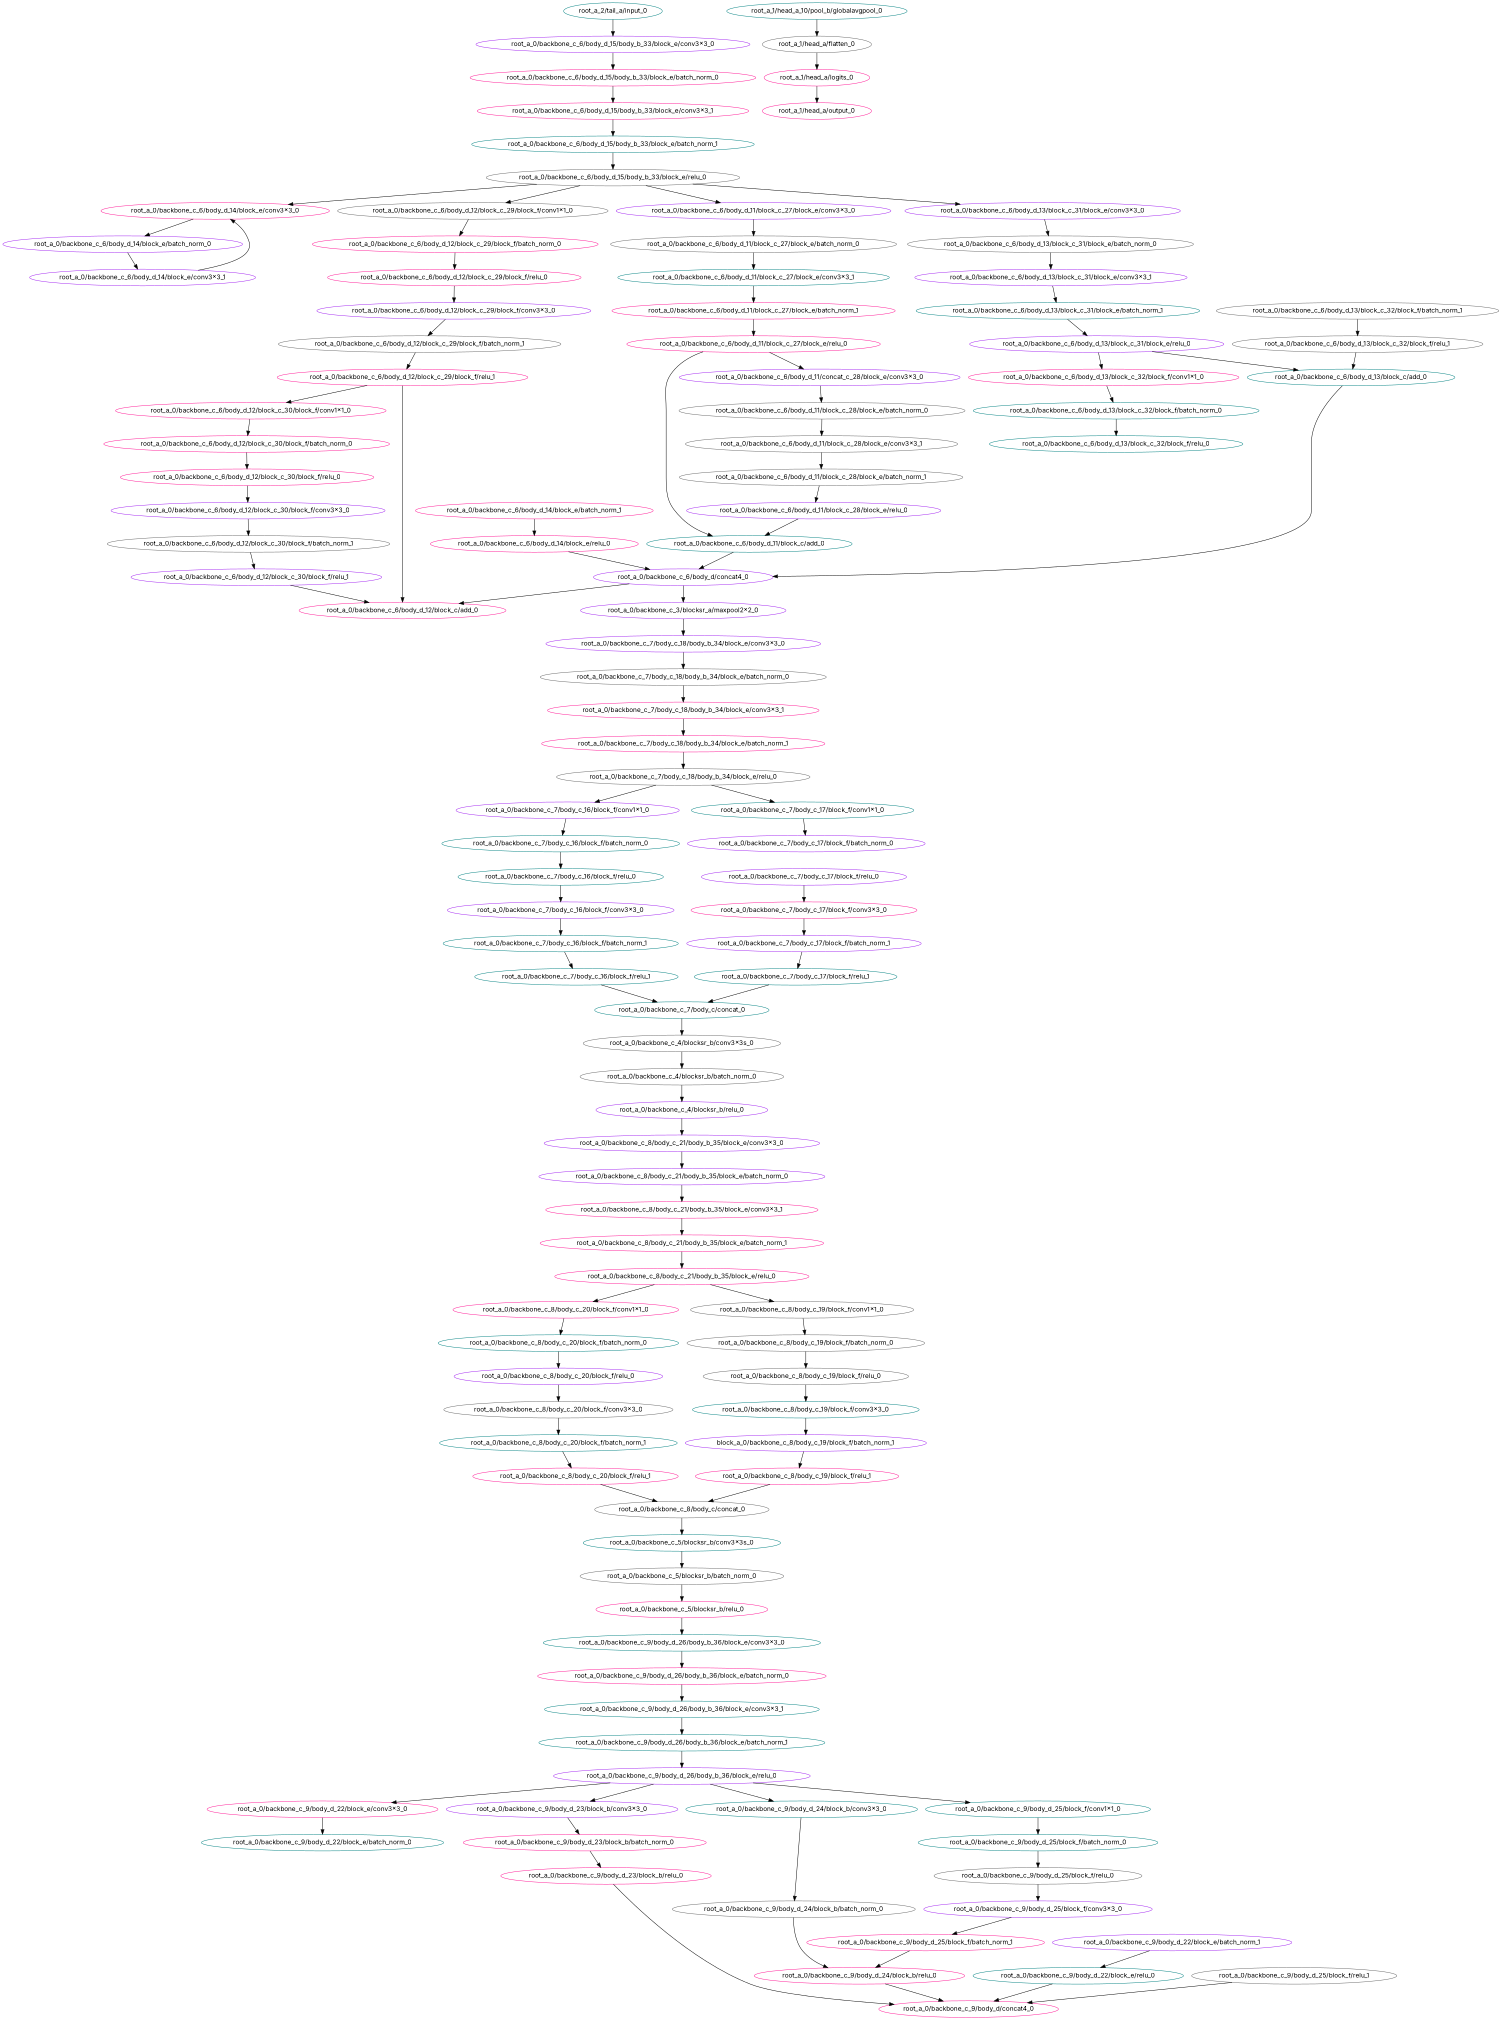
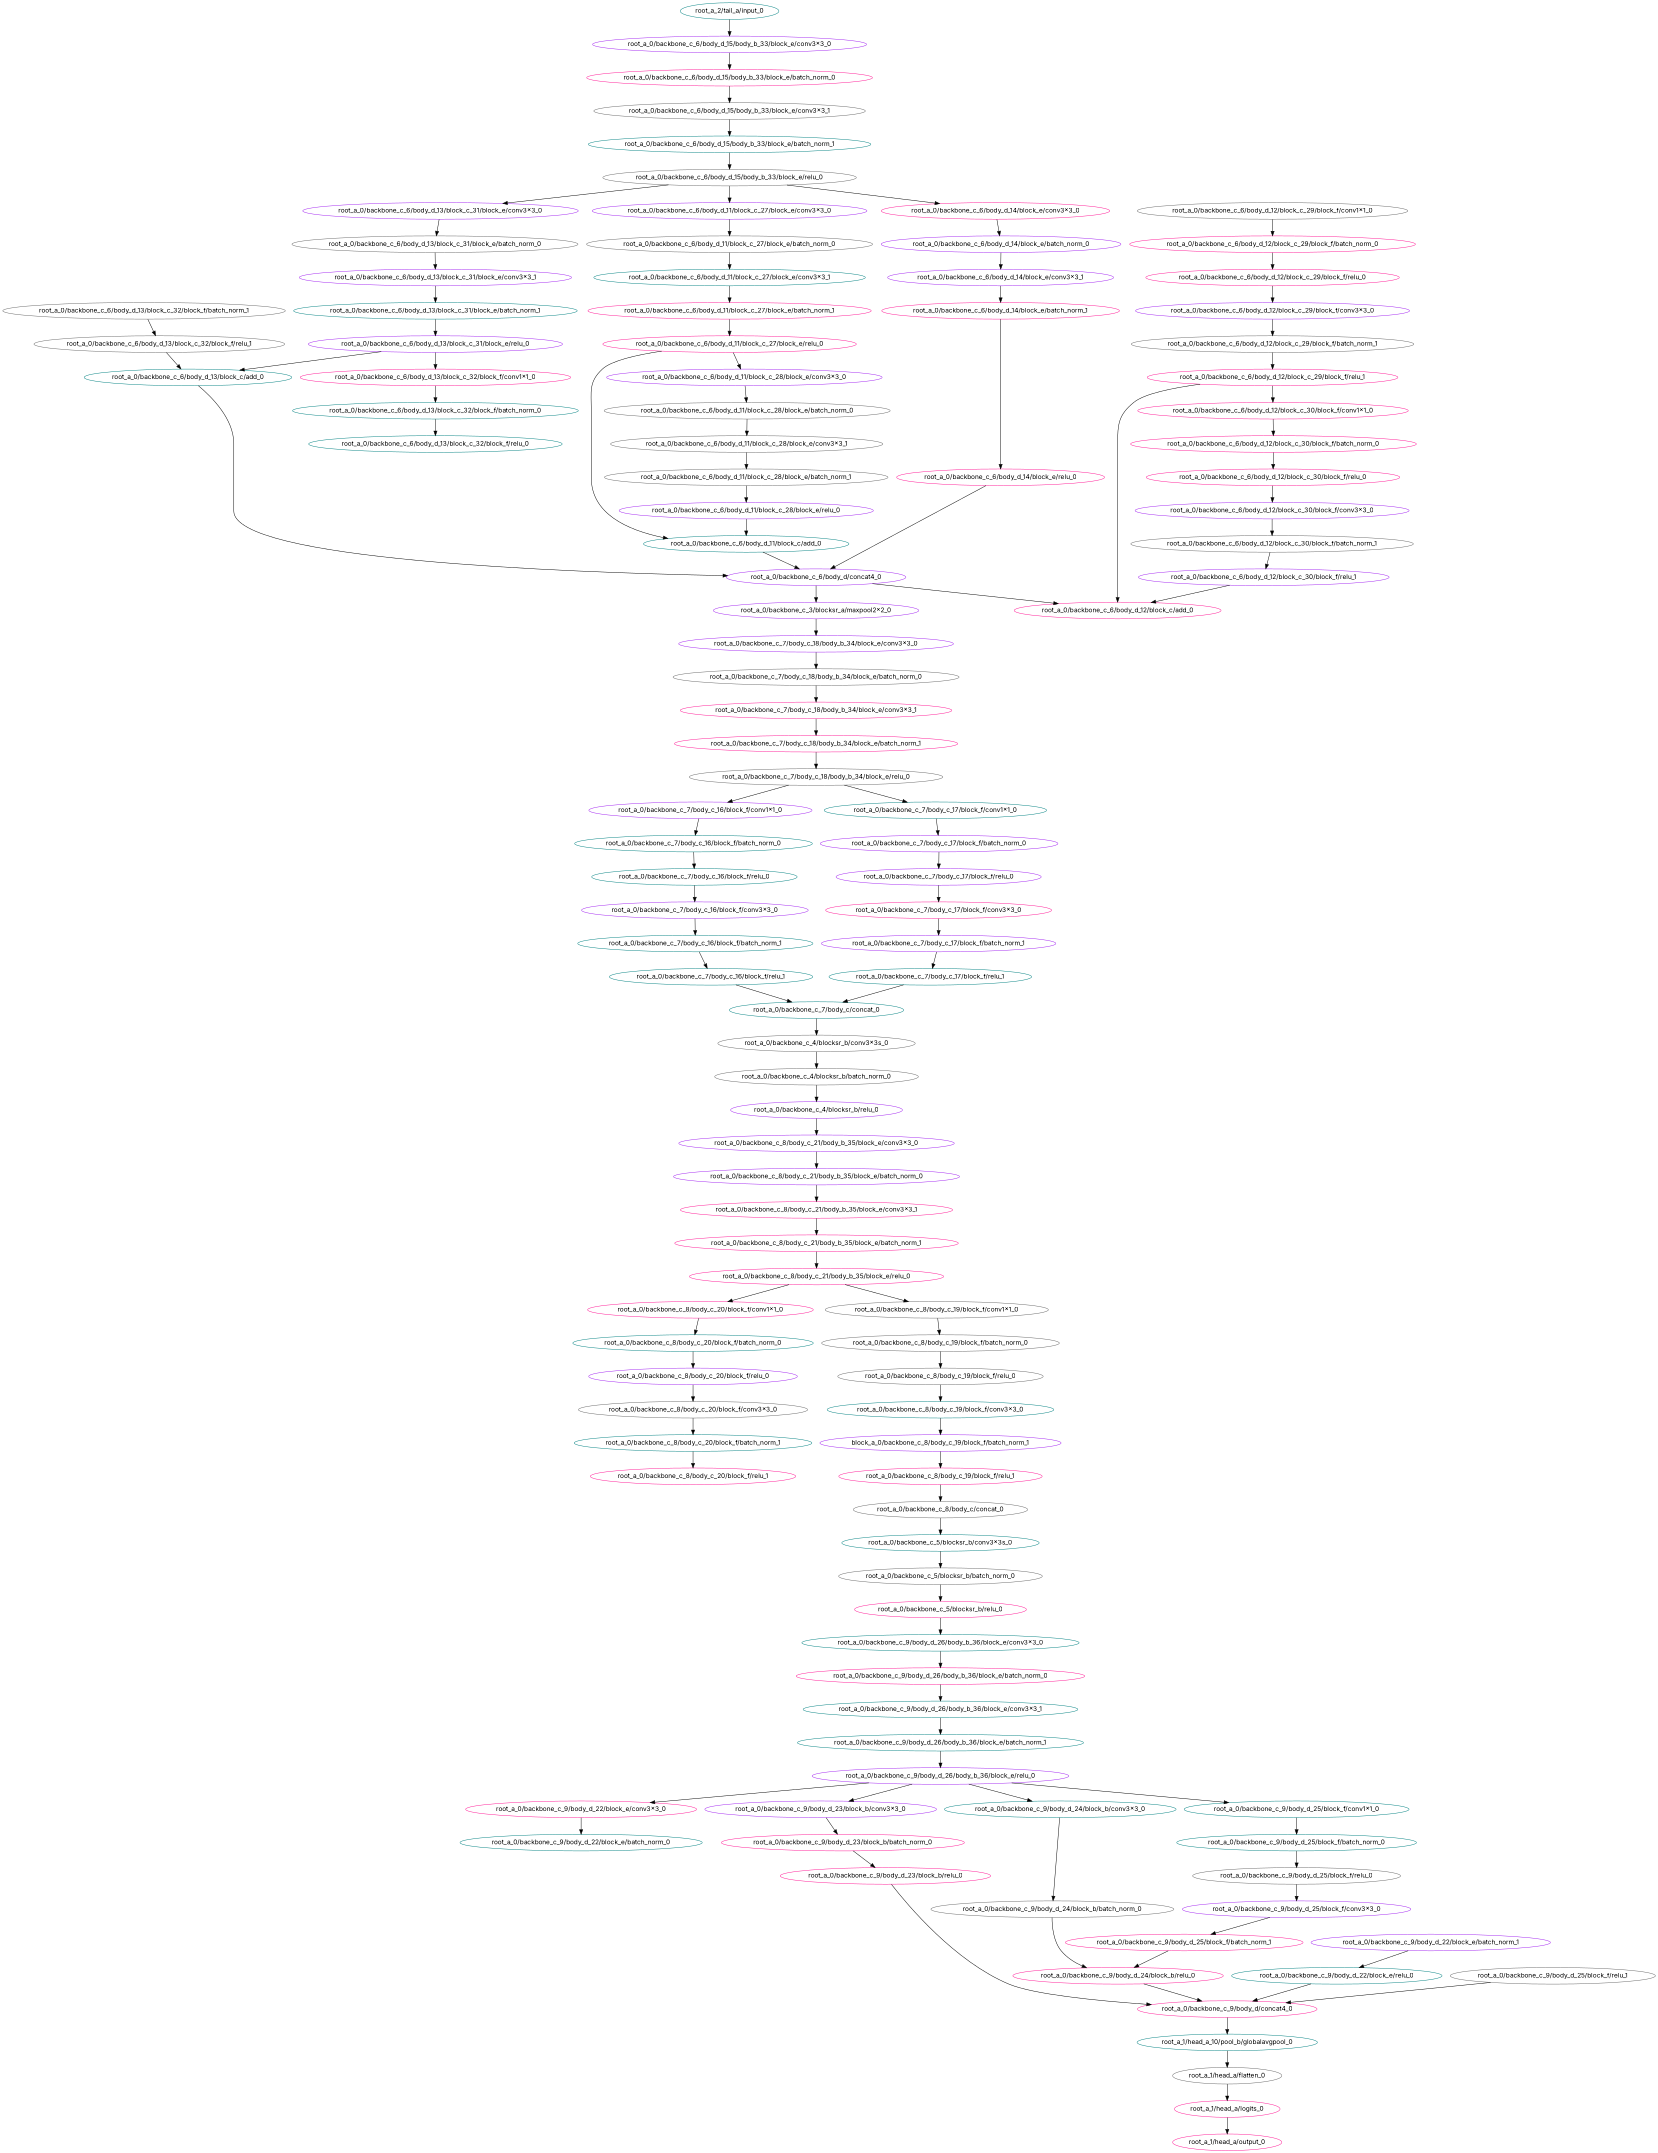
(613, 111) -> (730, 111)
(545, 194) -> none
(241, 257) -> (1001, 292)
(820, 377) -> (744, 377)
none -> (939, 858)
(627, 1492) -> none
none -> (1227, 2023)
